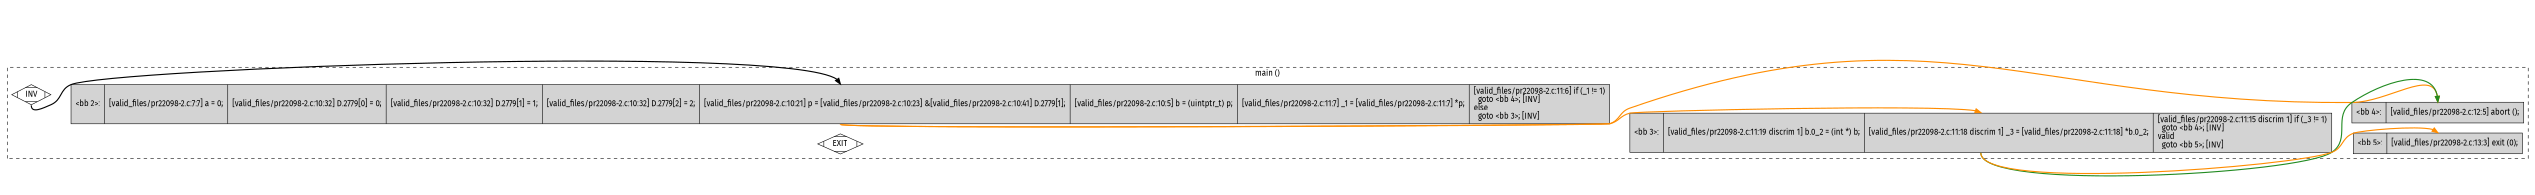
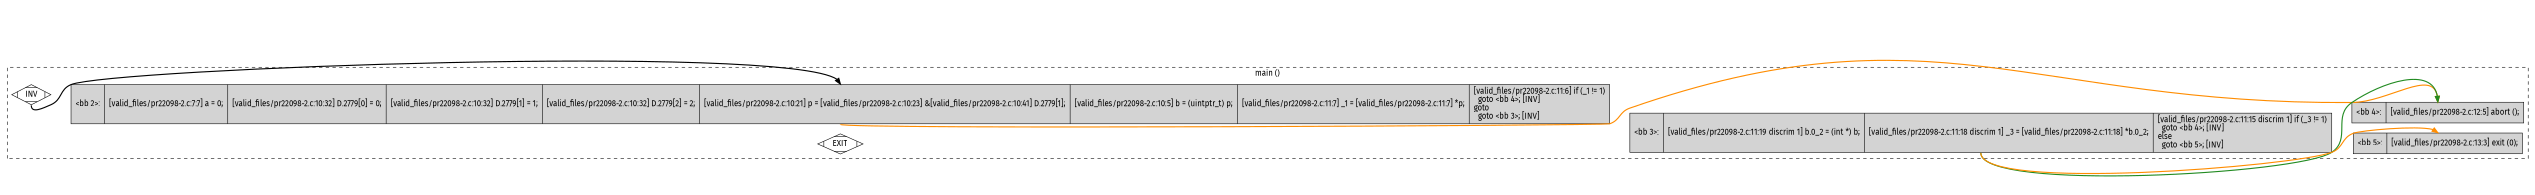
(1481, 108) -> (1482, 108)
(1634, 113) -> none
(2166, 137) -> (2165, 137)
